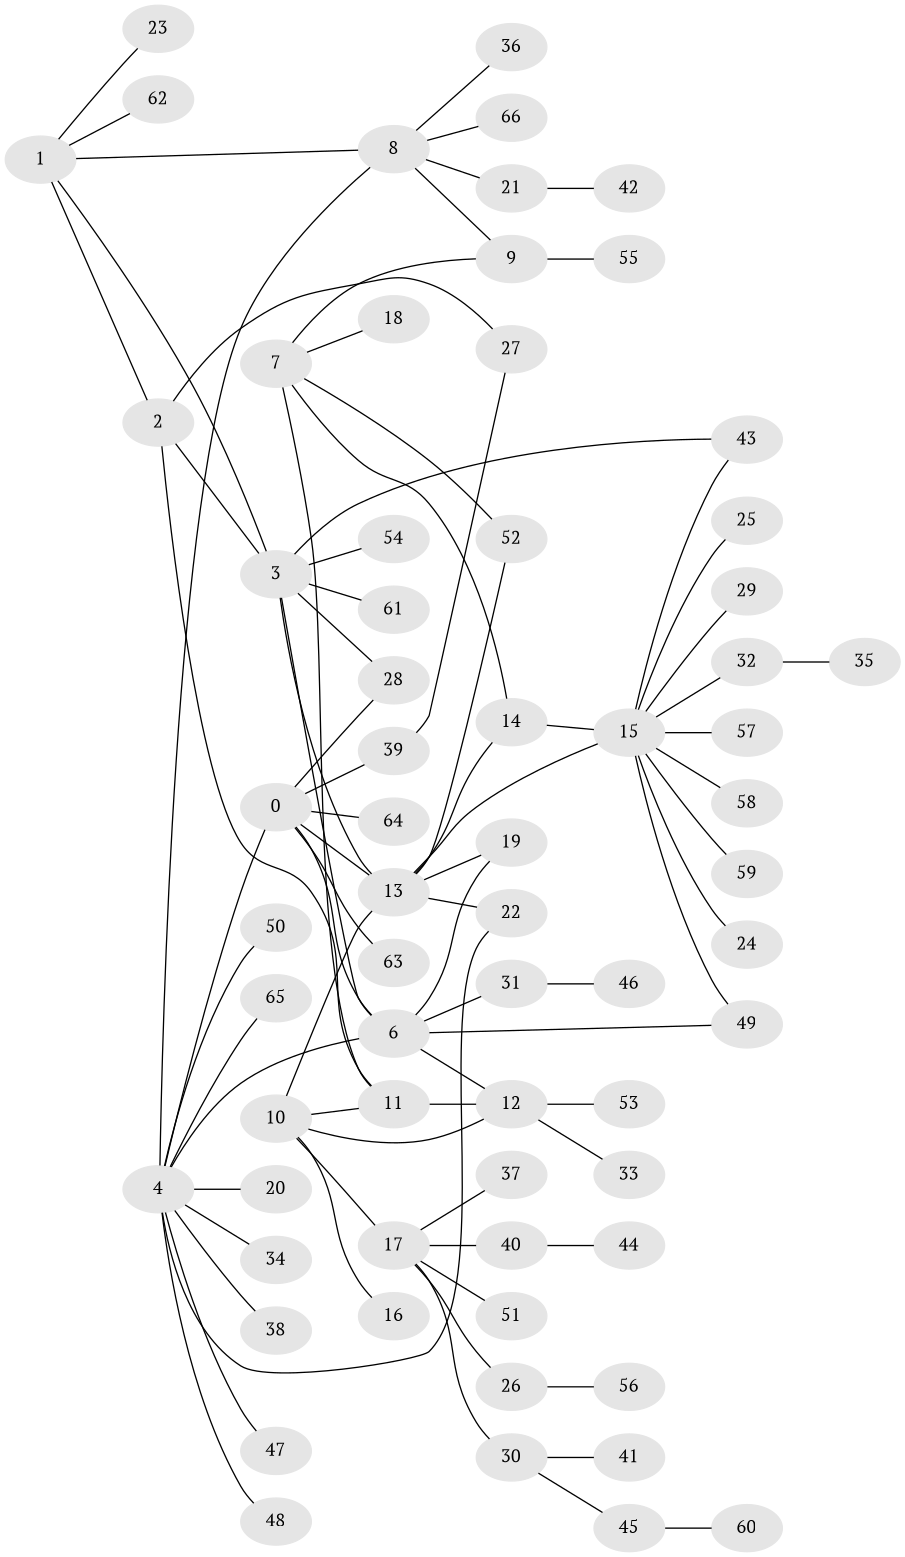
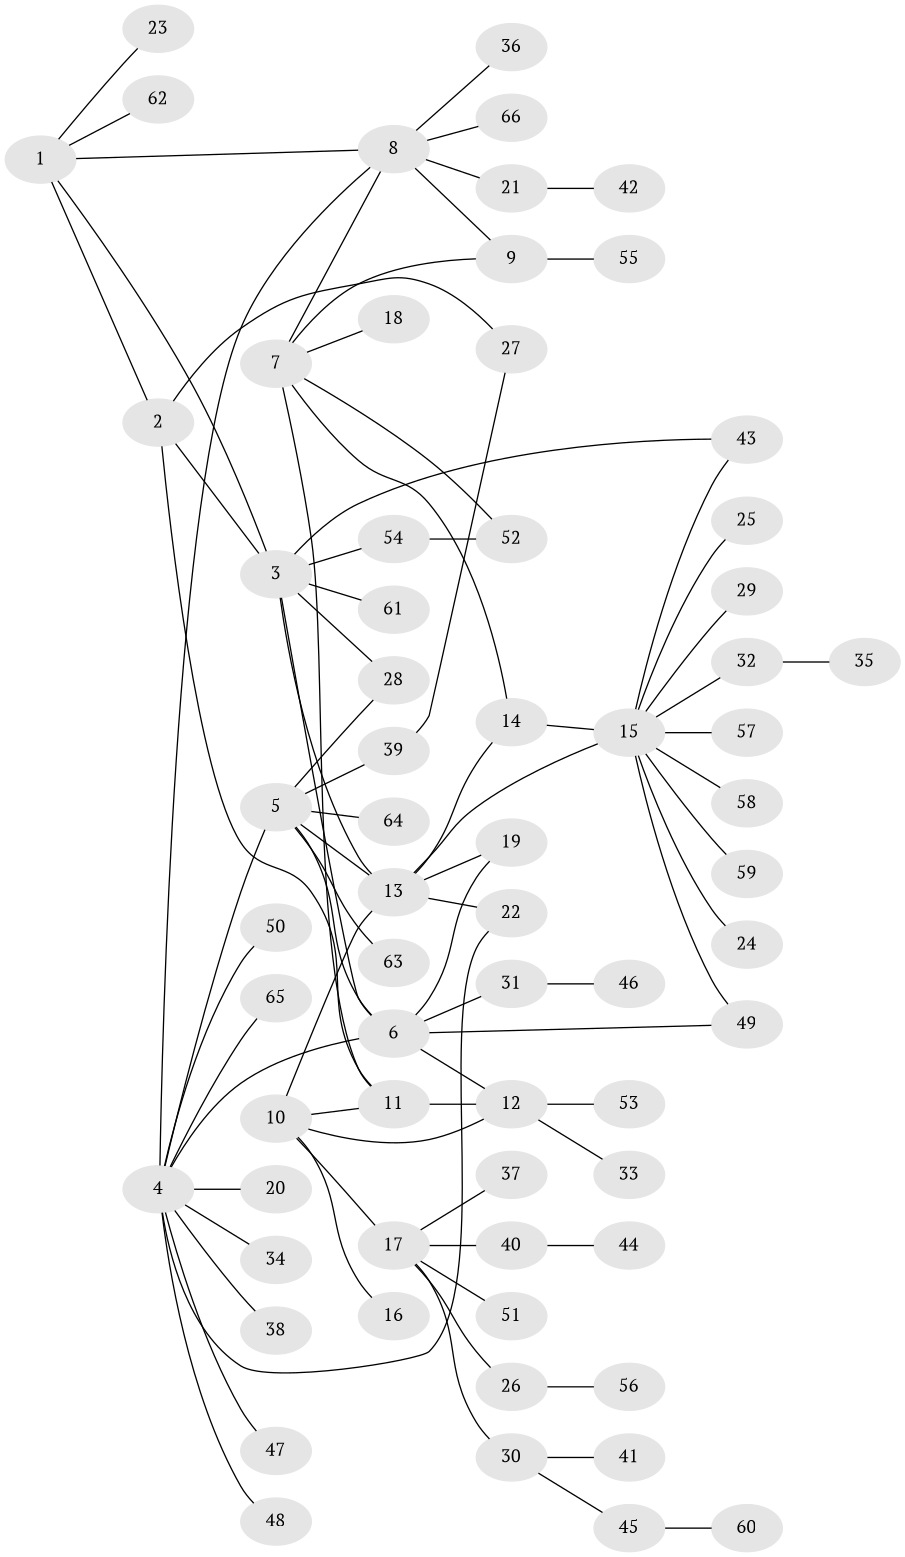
none -> (335, 257)
(468, 721) -> (444, 539)
(276, 807) -> (276, 807)
